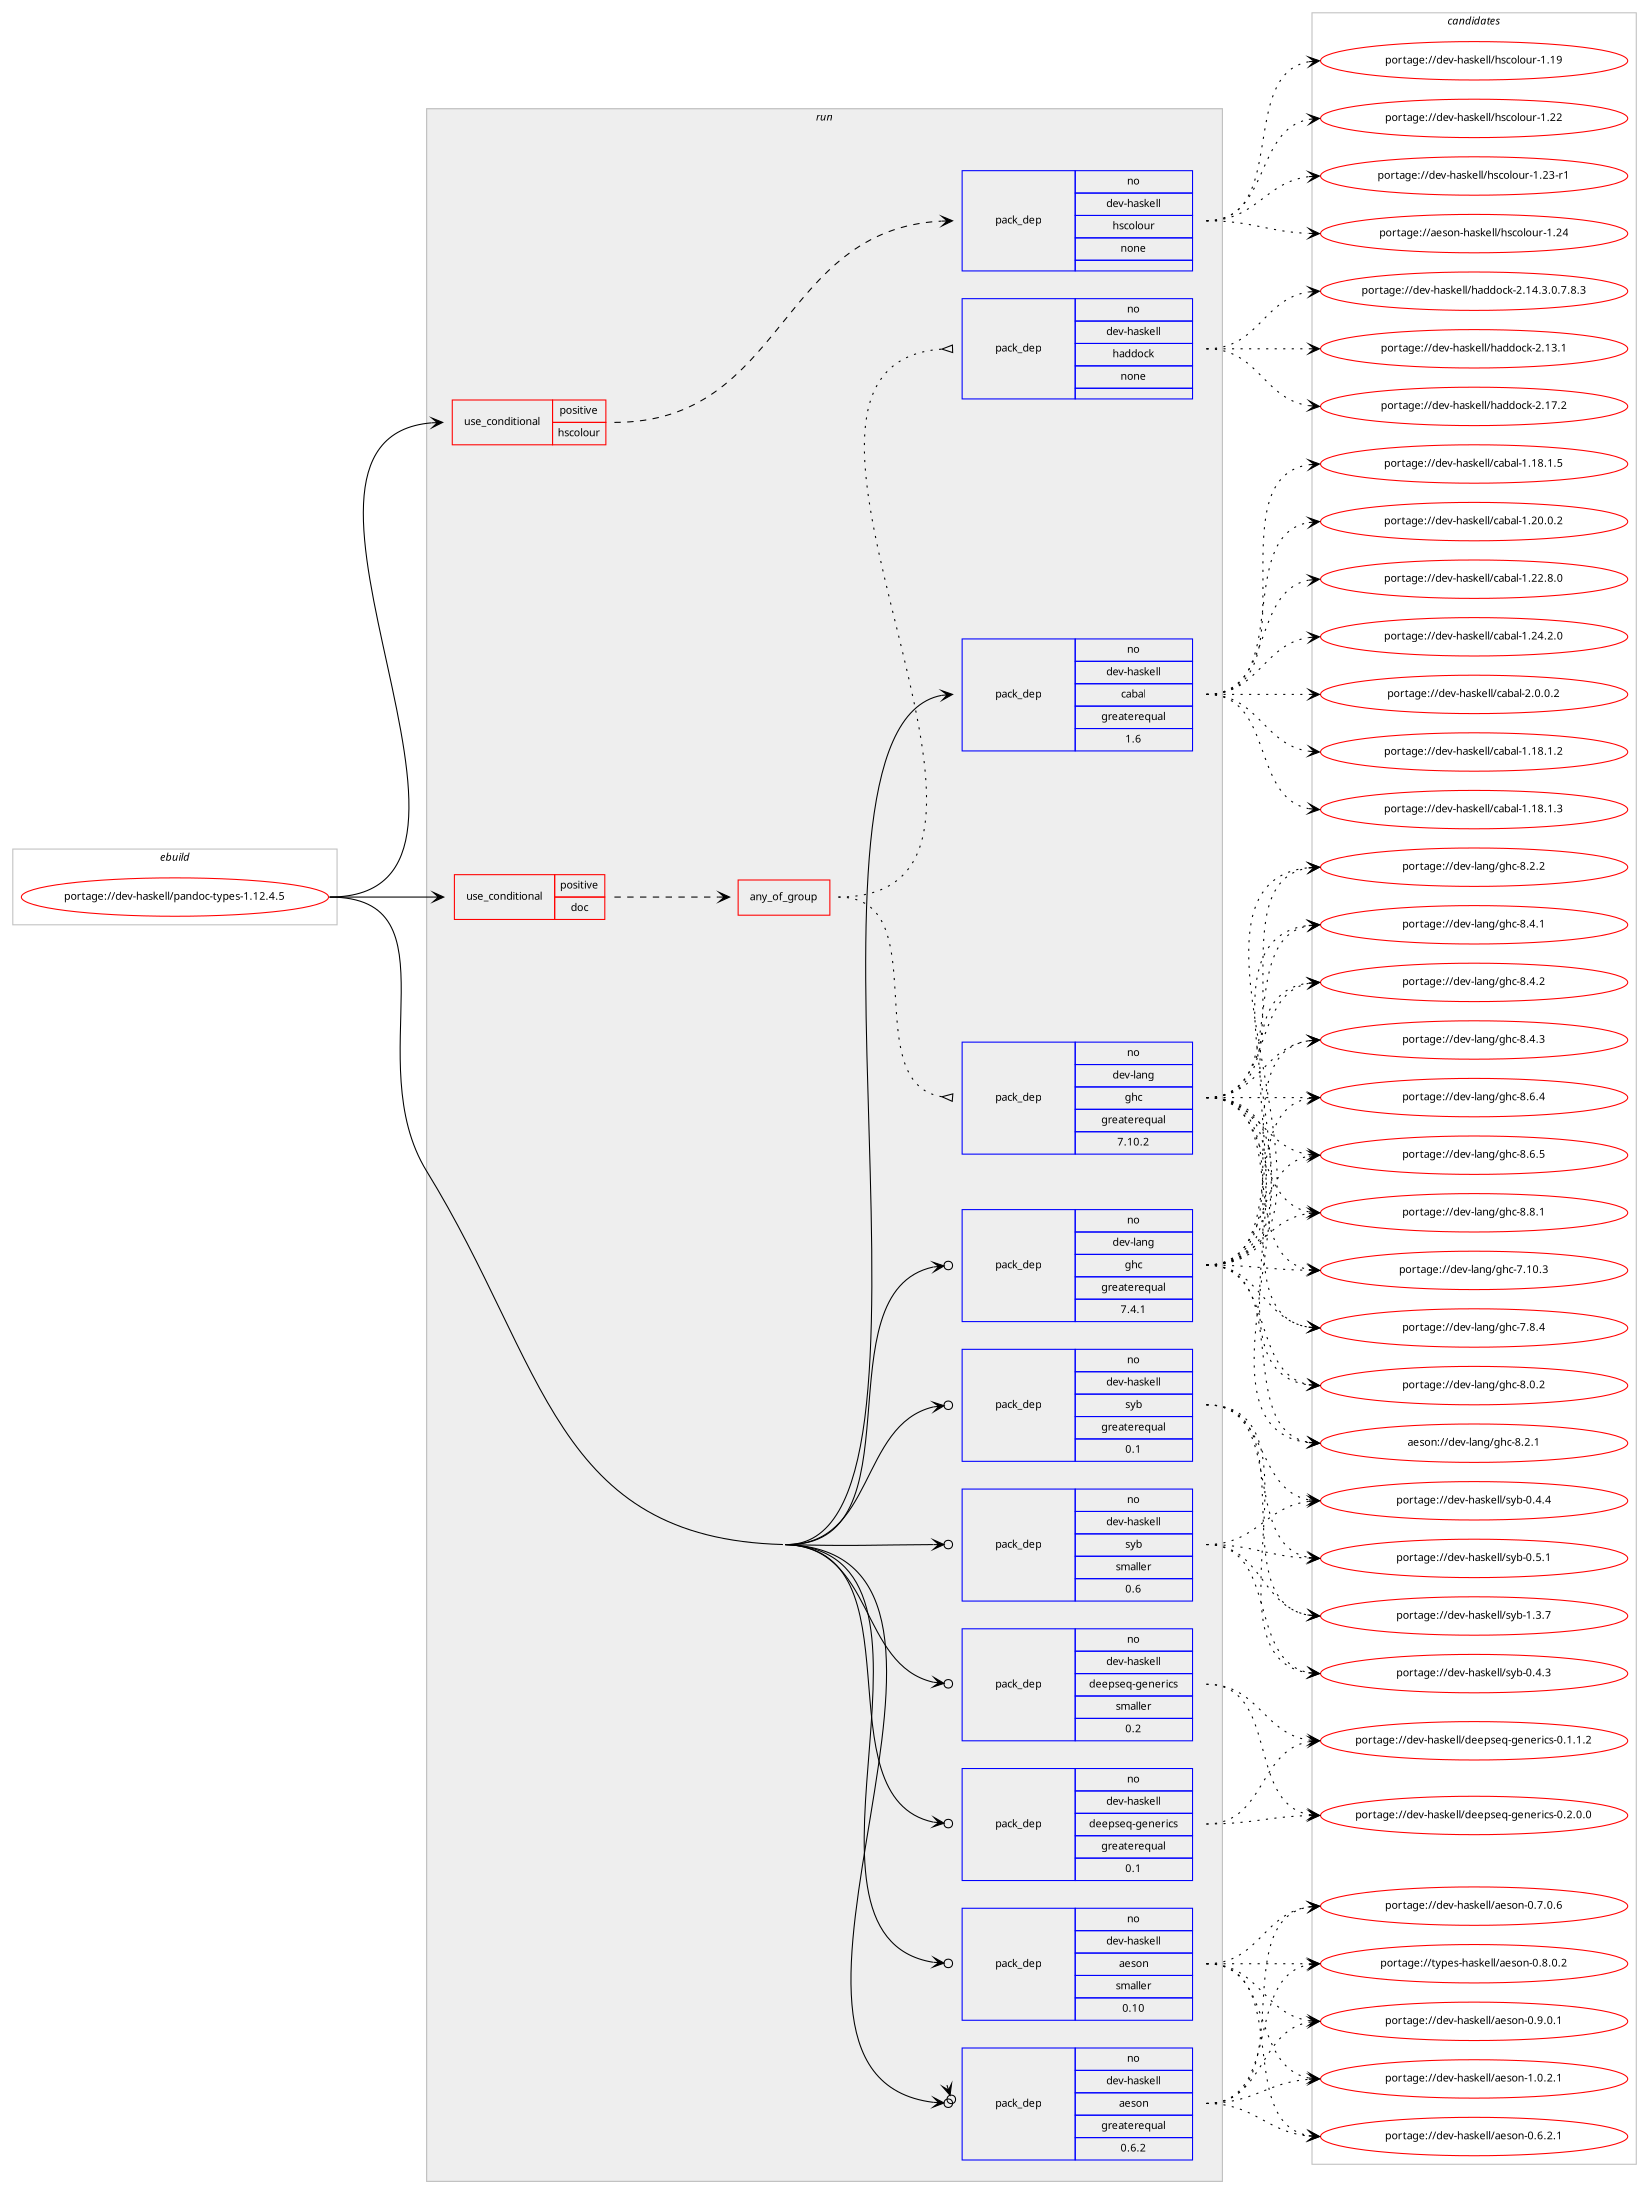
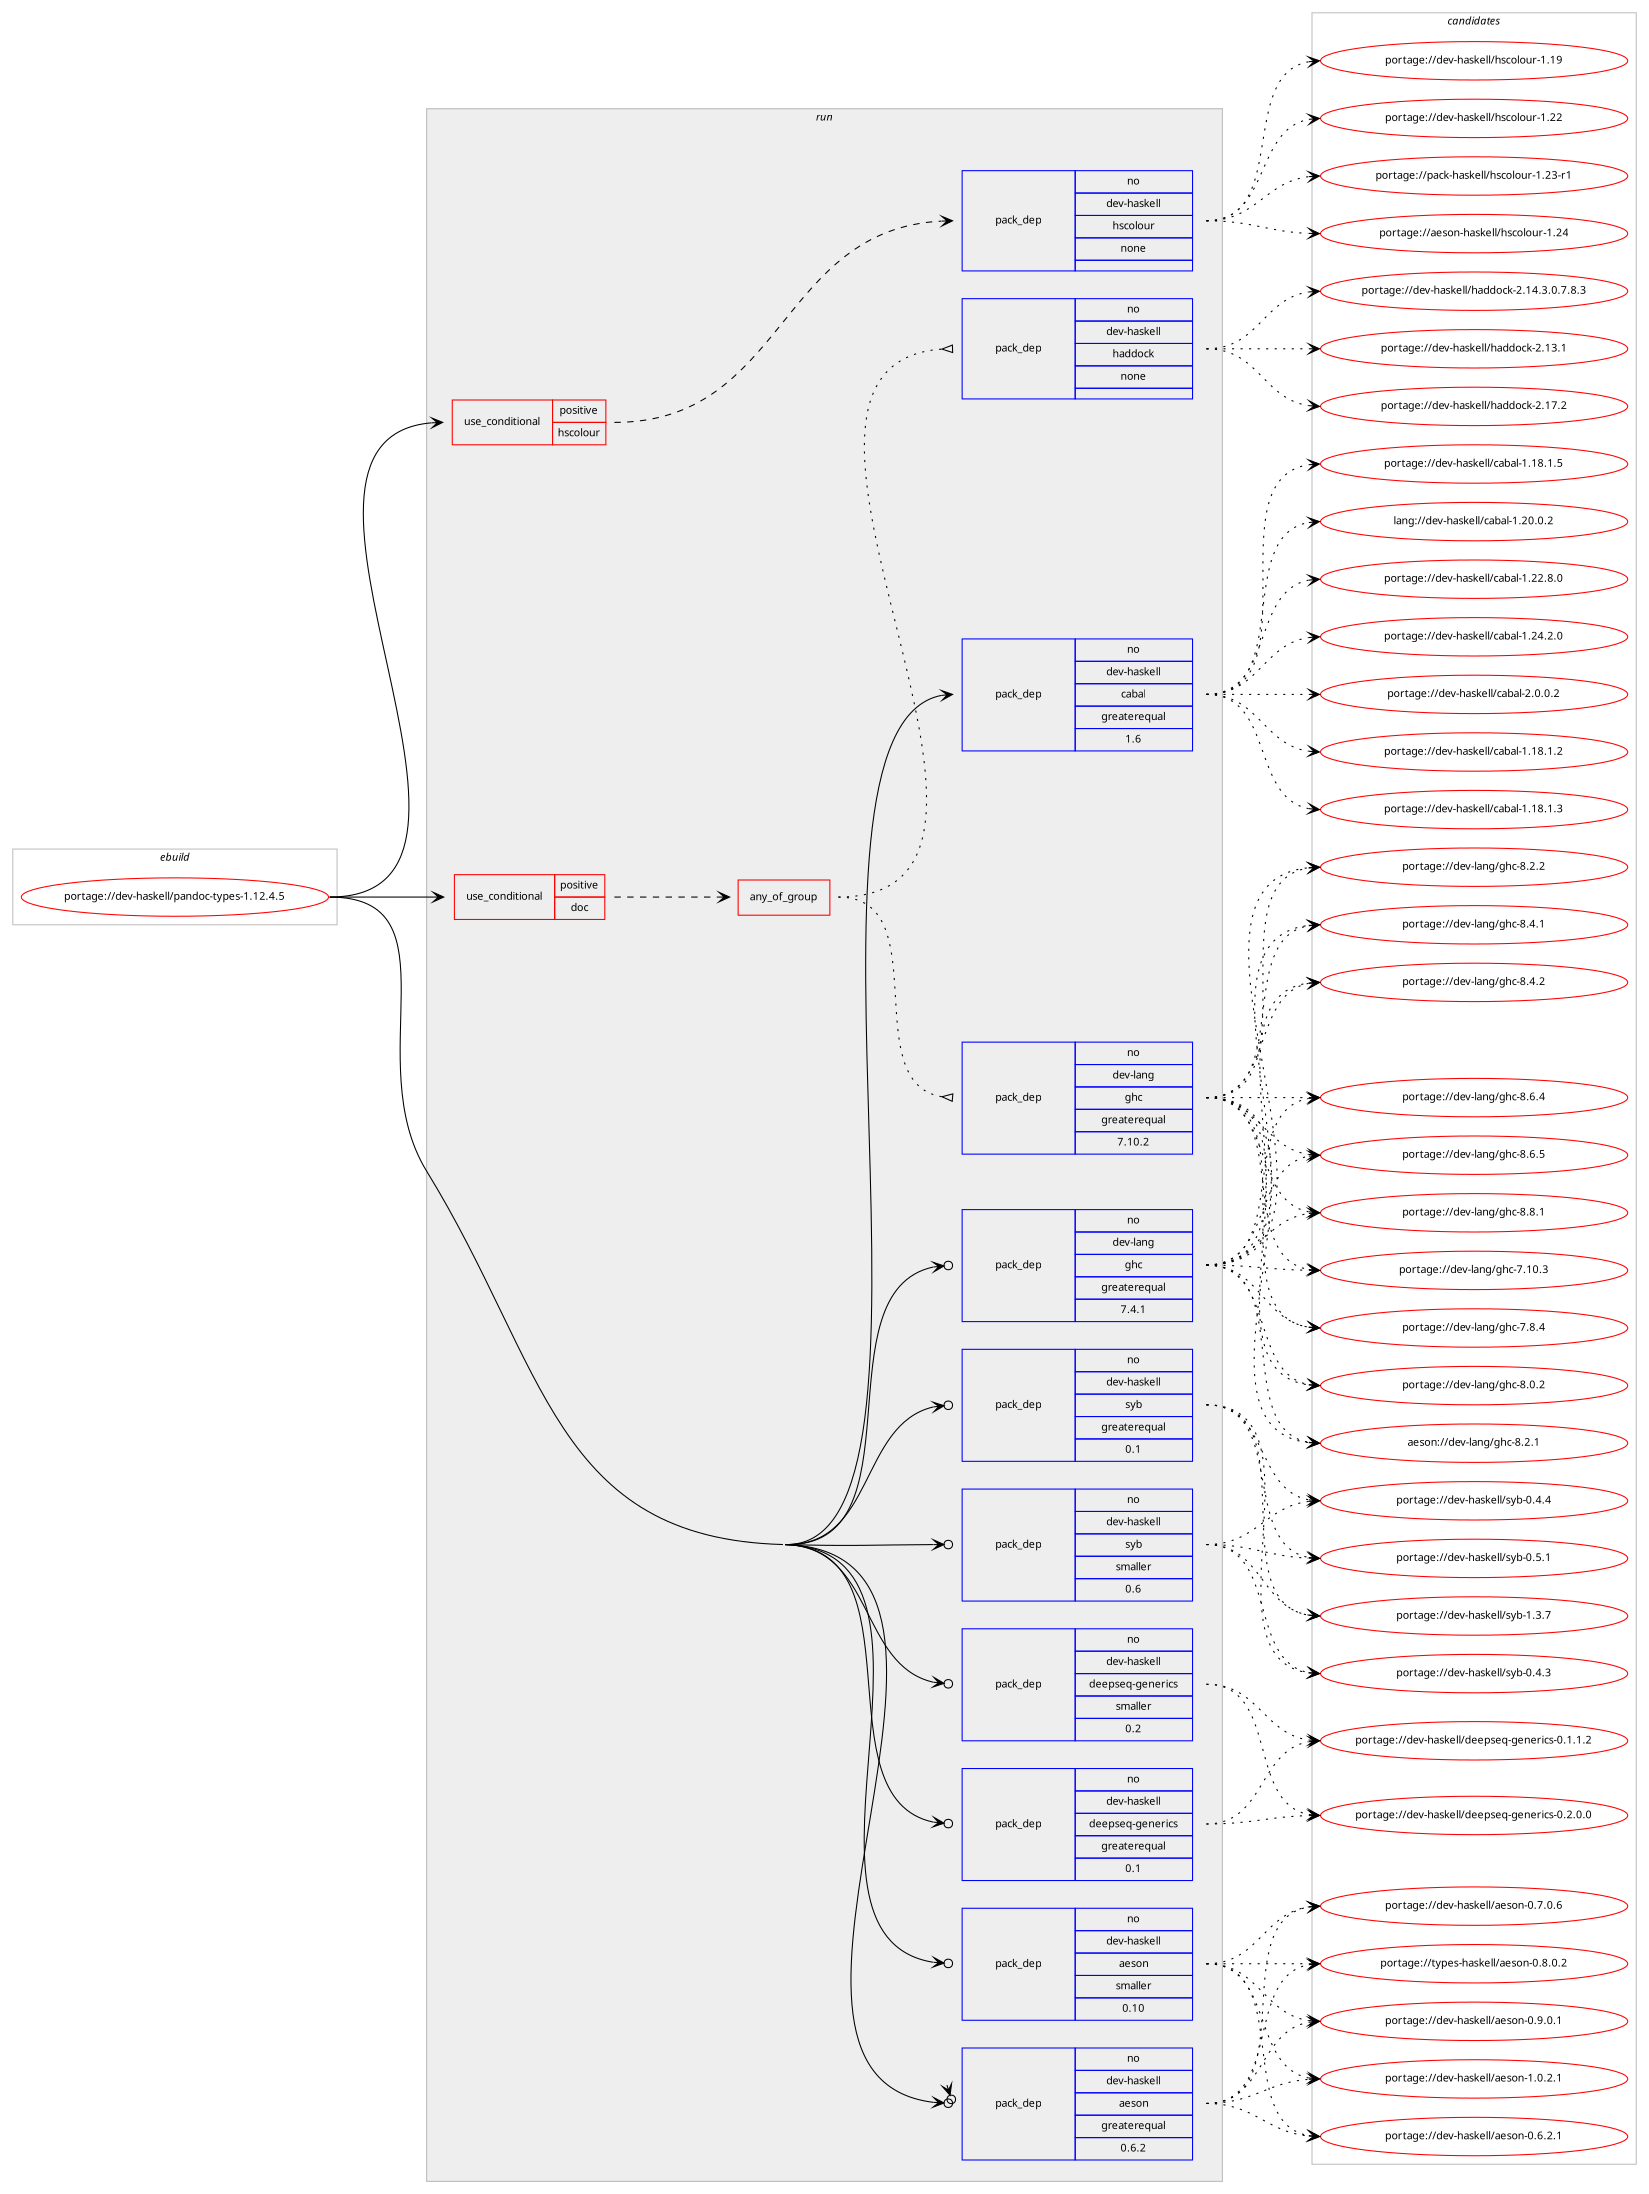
(1474, 176) -> (1474, 176)
(1474, 522) -> (1474, 522)
(1474, 1040) -> none
